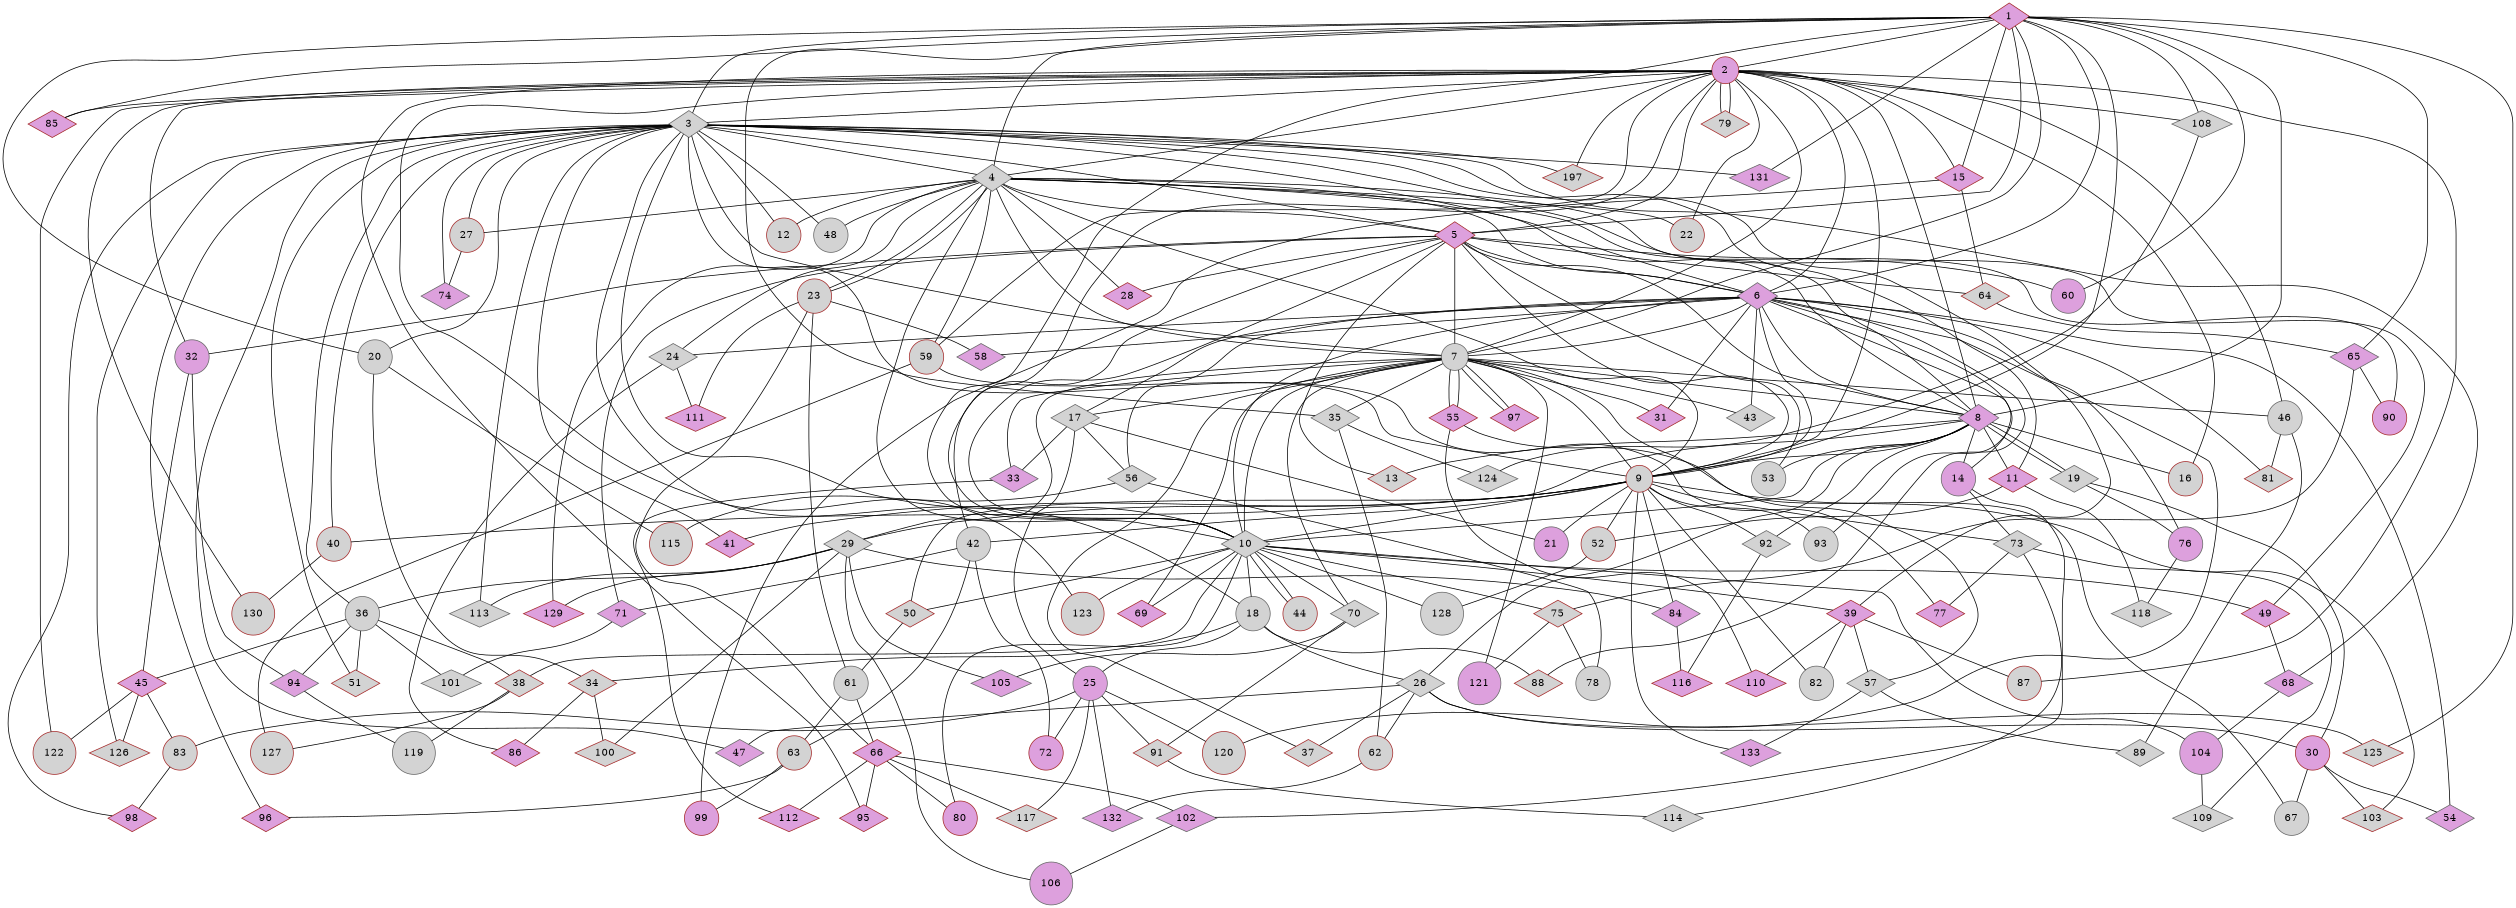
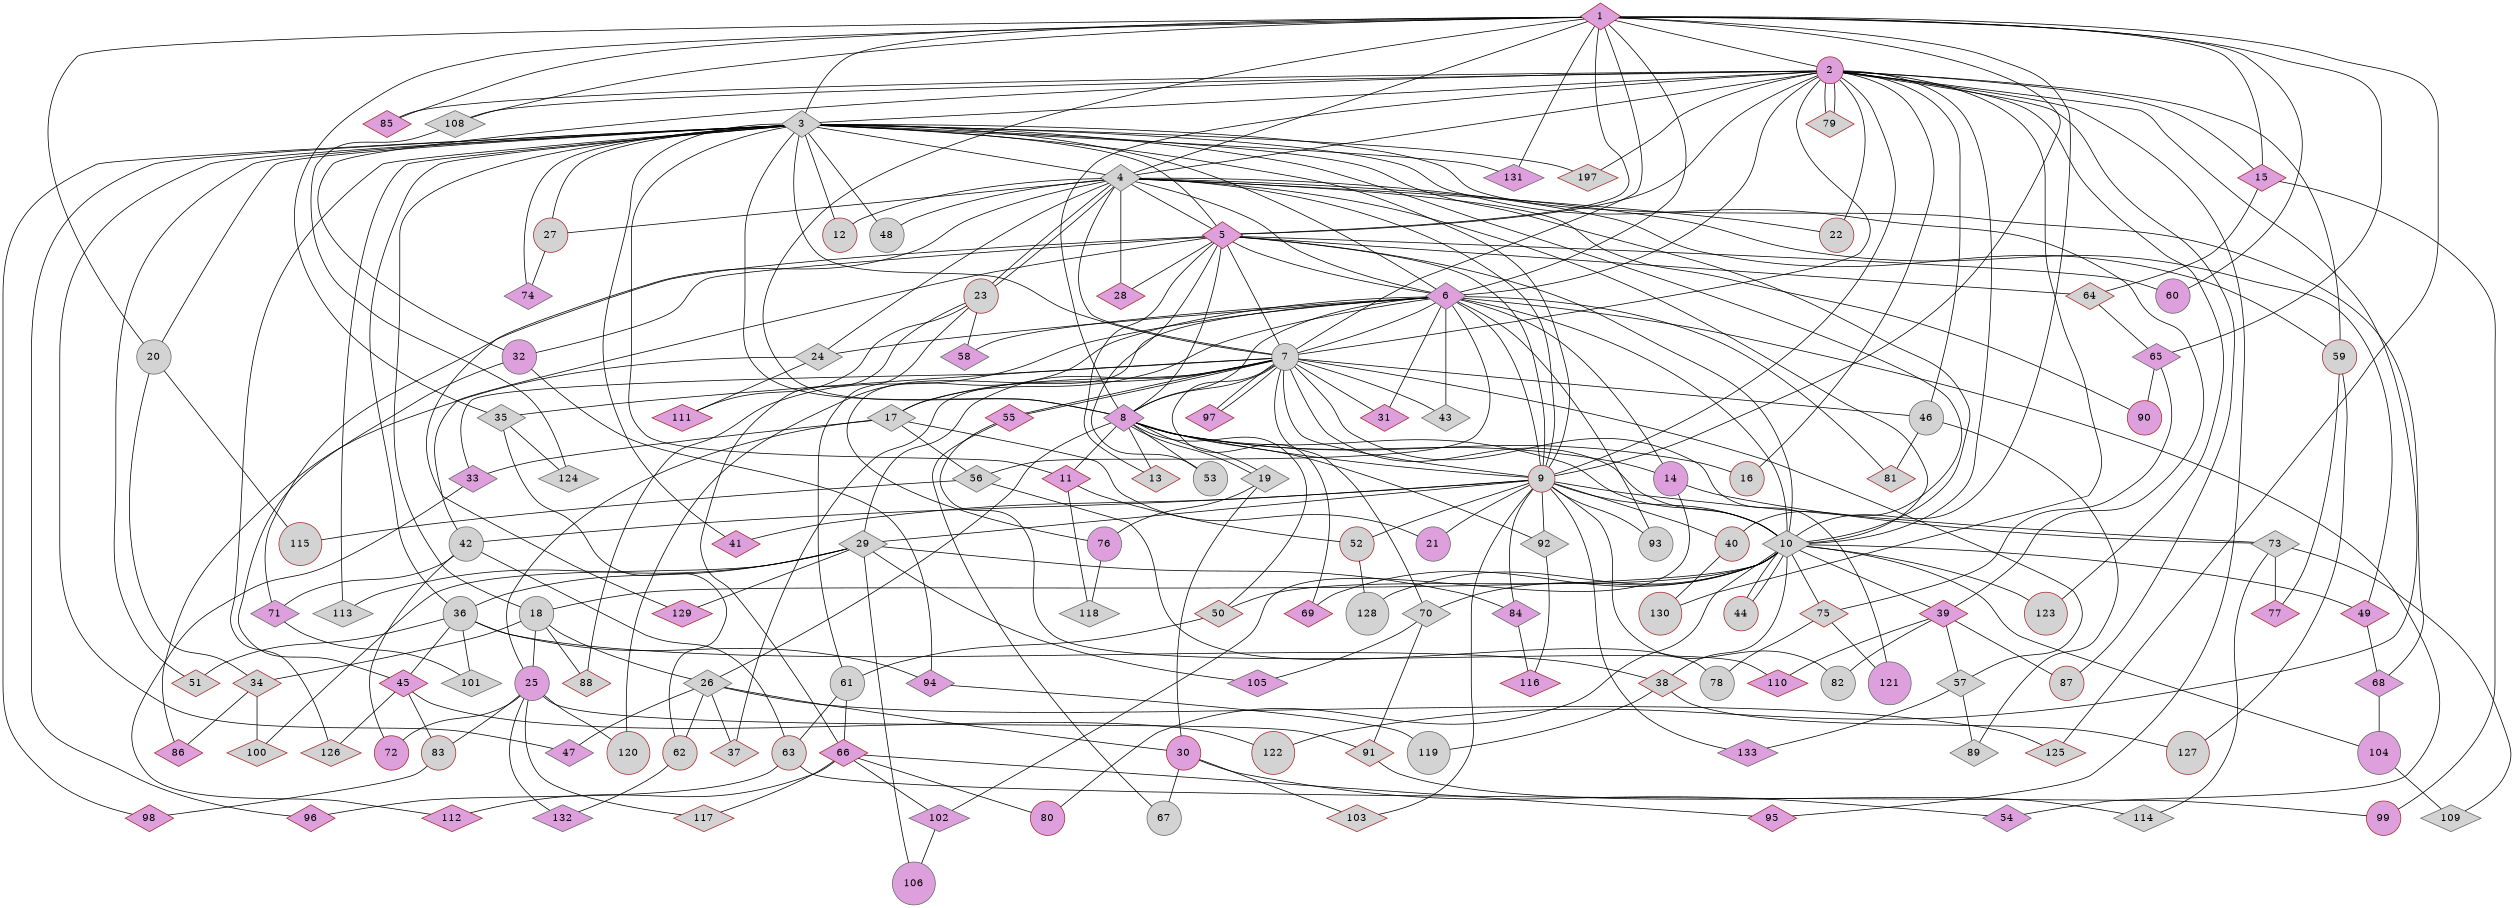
(1517, 220) -> none
